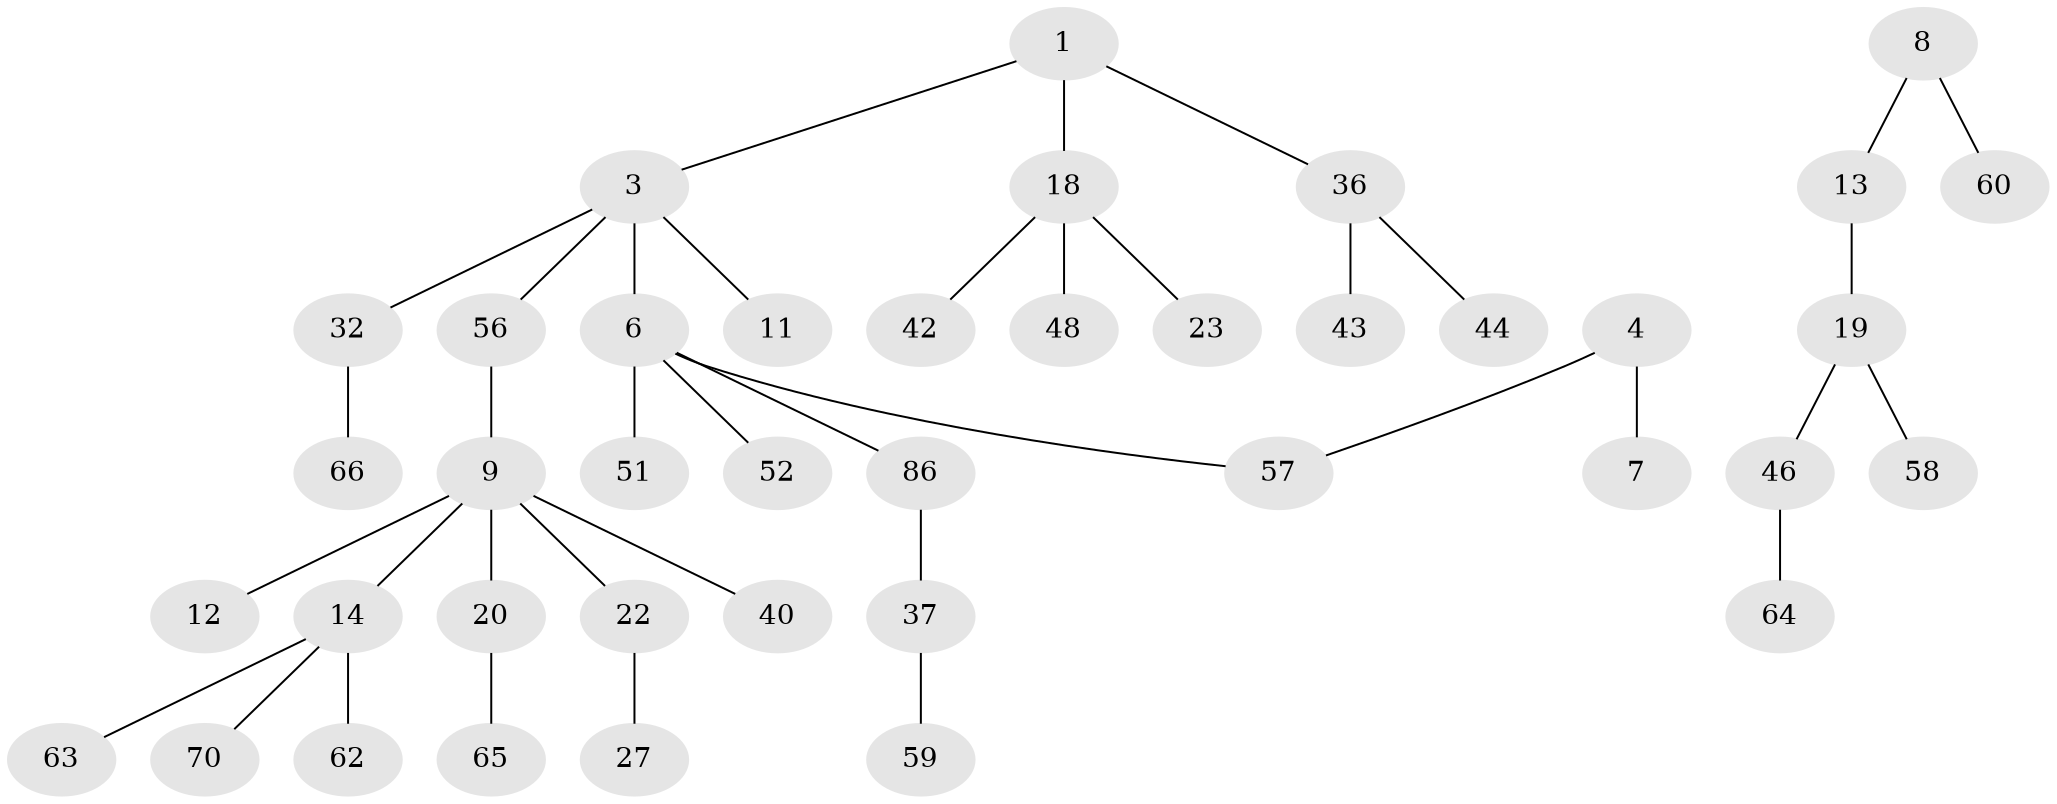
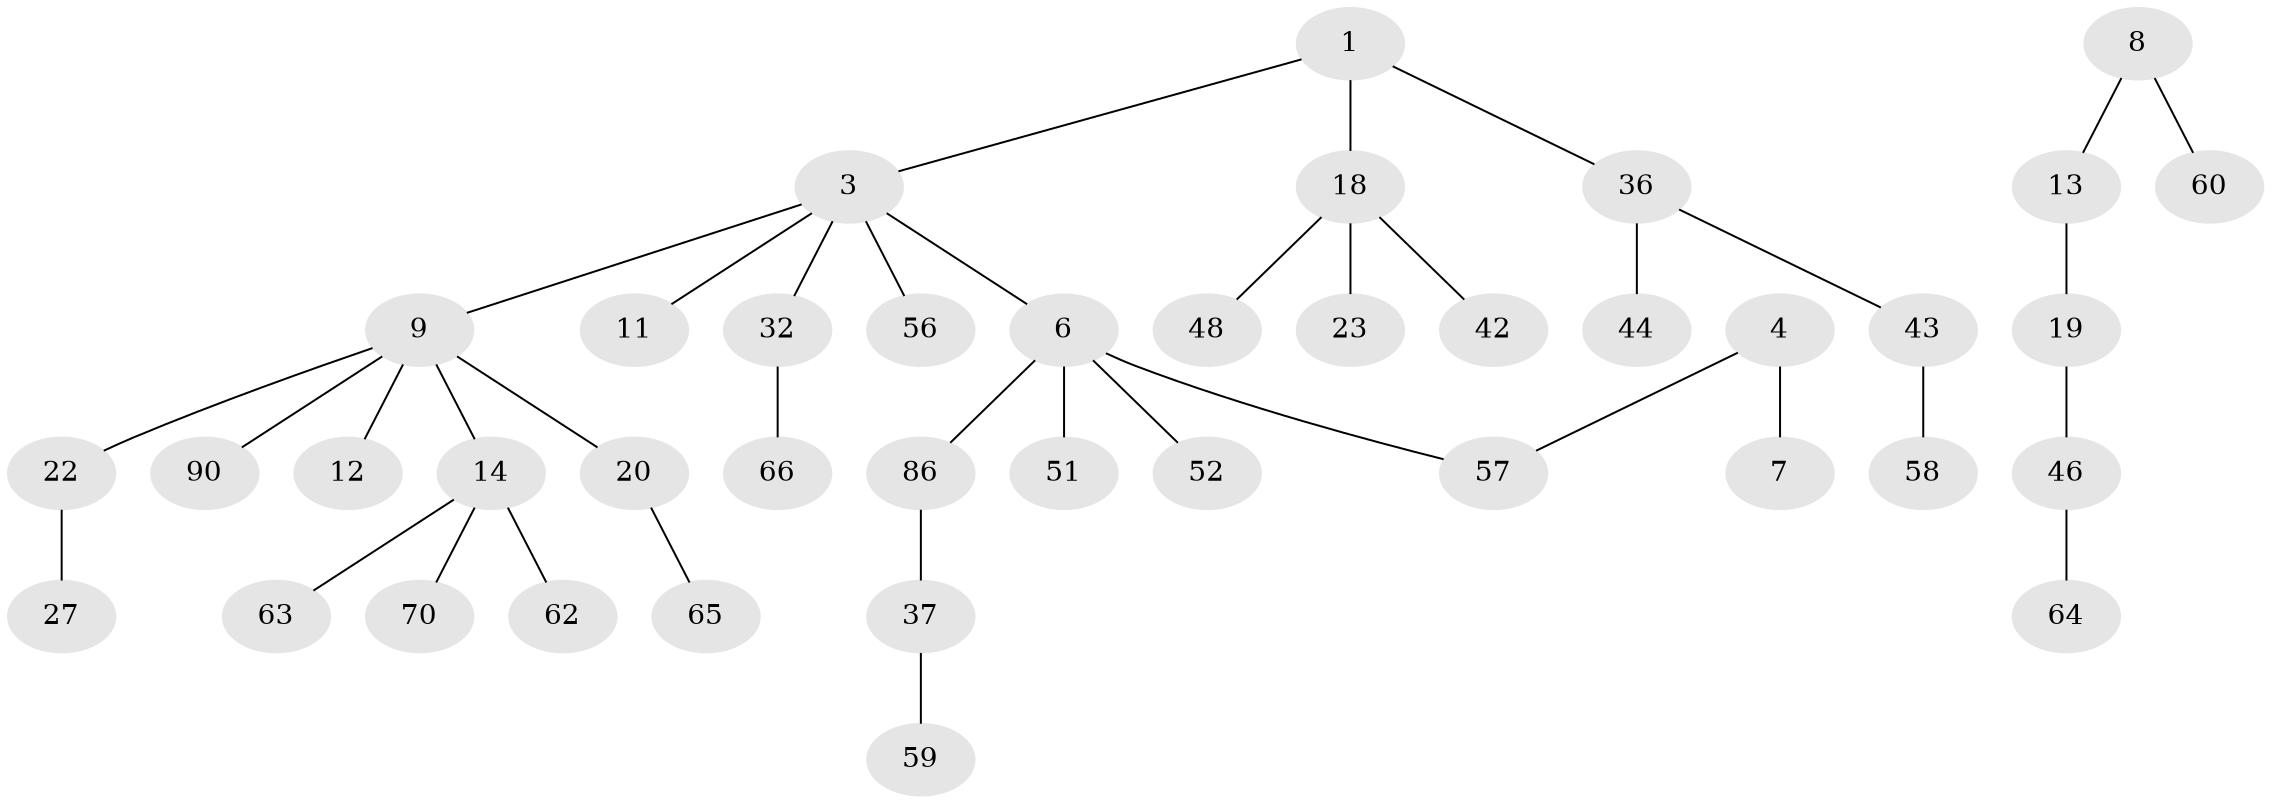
(491, 402) -> (634, 259)
(1888, 402) -> (1923, 402)
(778, 617) -> (205, 473)
